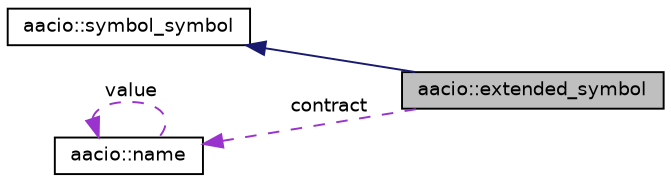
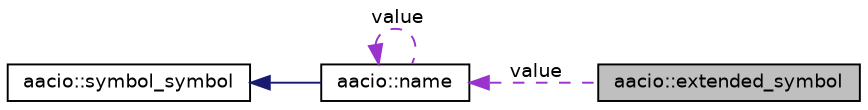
(340, 60) -> (296, 83)
(326, 107) -> (534, 72)
